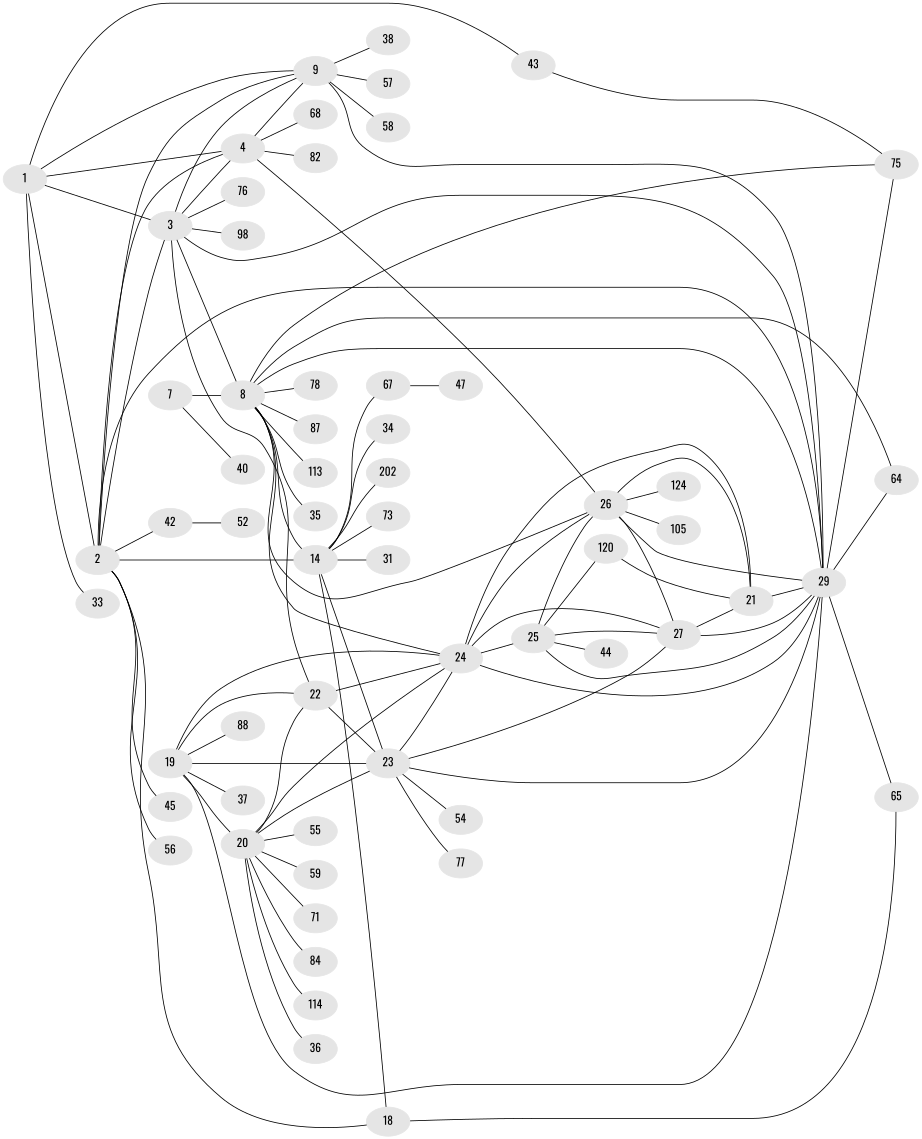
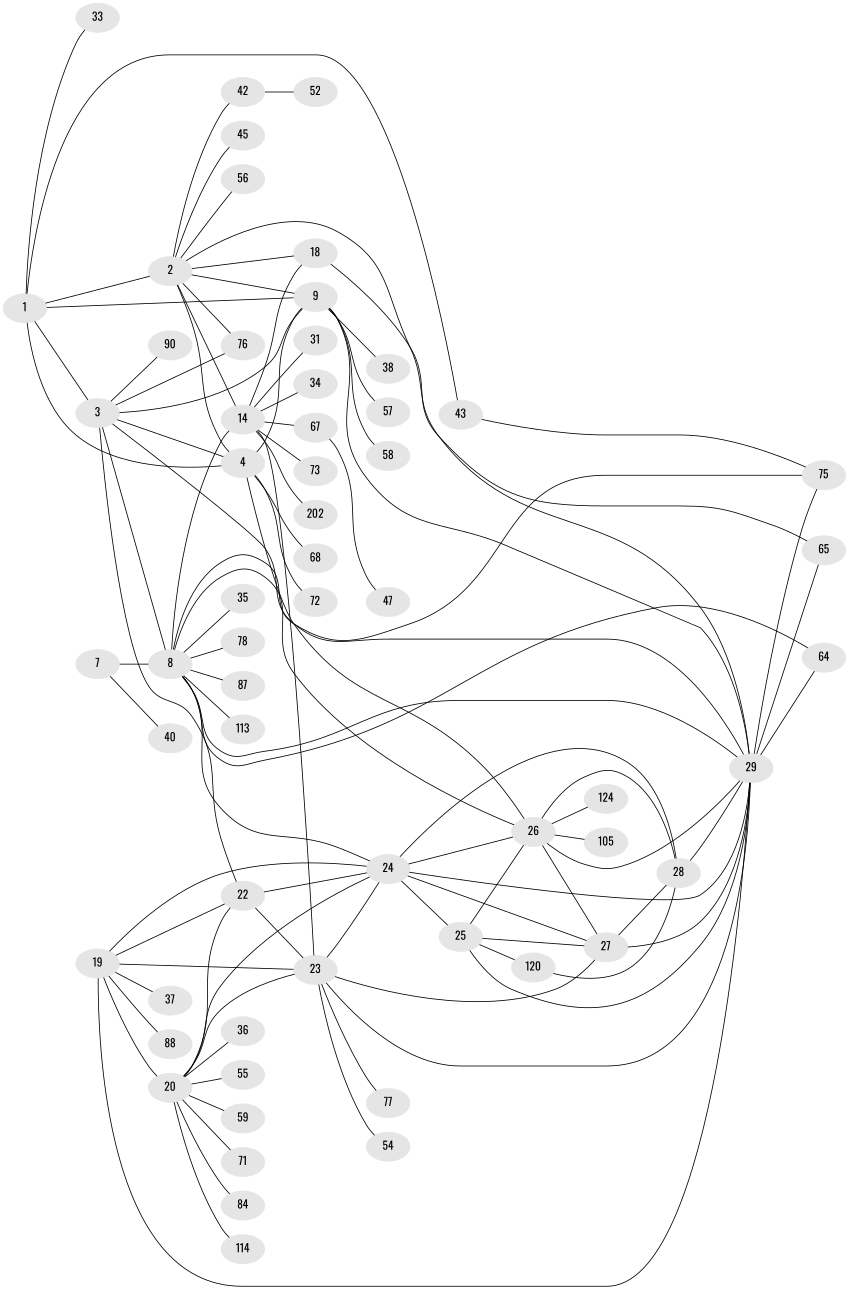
(316, 158) -> (316, 602)
(243, 236) -> (170, 345)
(127, 391) -> (207, 308)
(751, 601) -> (679, 873)
(606, 654) -> none
